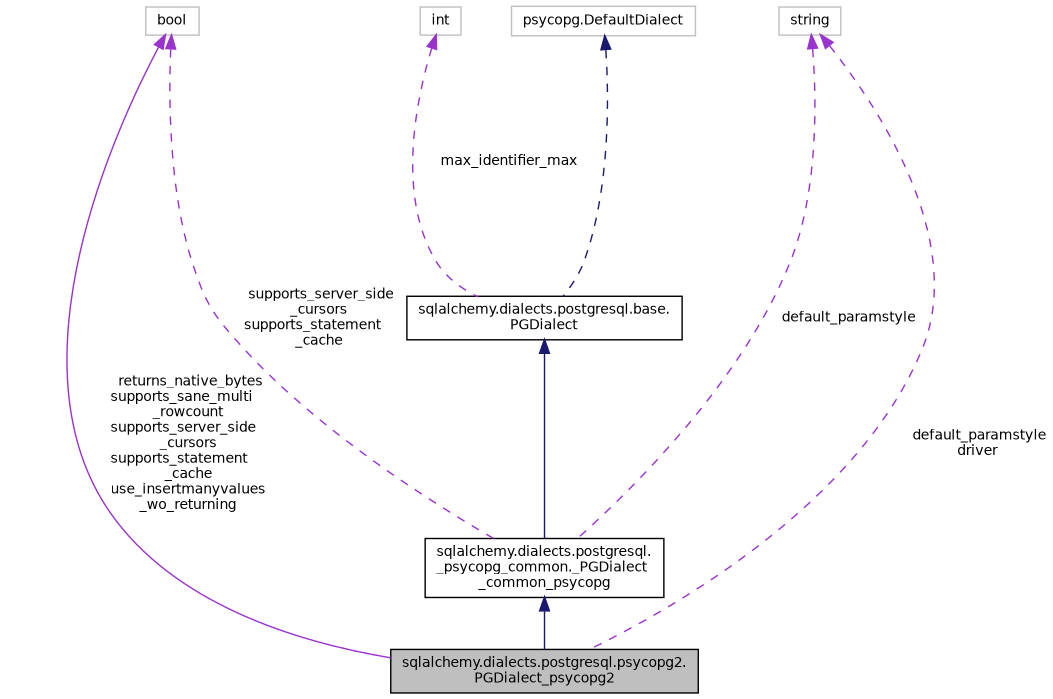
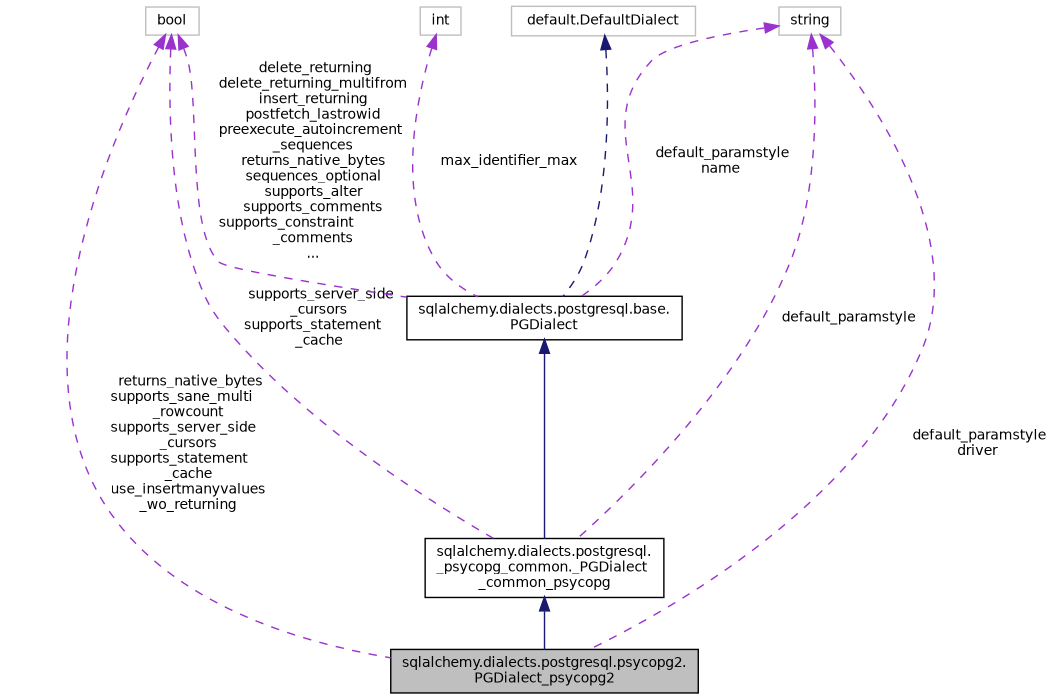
(603, 21) -> (603, 21)
none -> (626, 125)
none -> (212, 250)
(78, 437) -> (78, 437)
